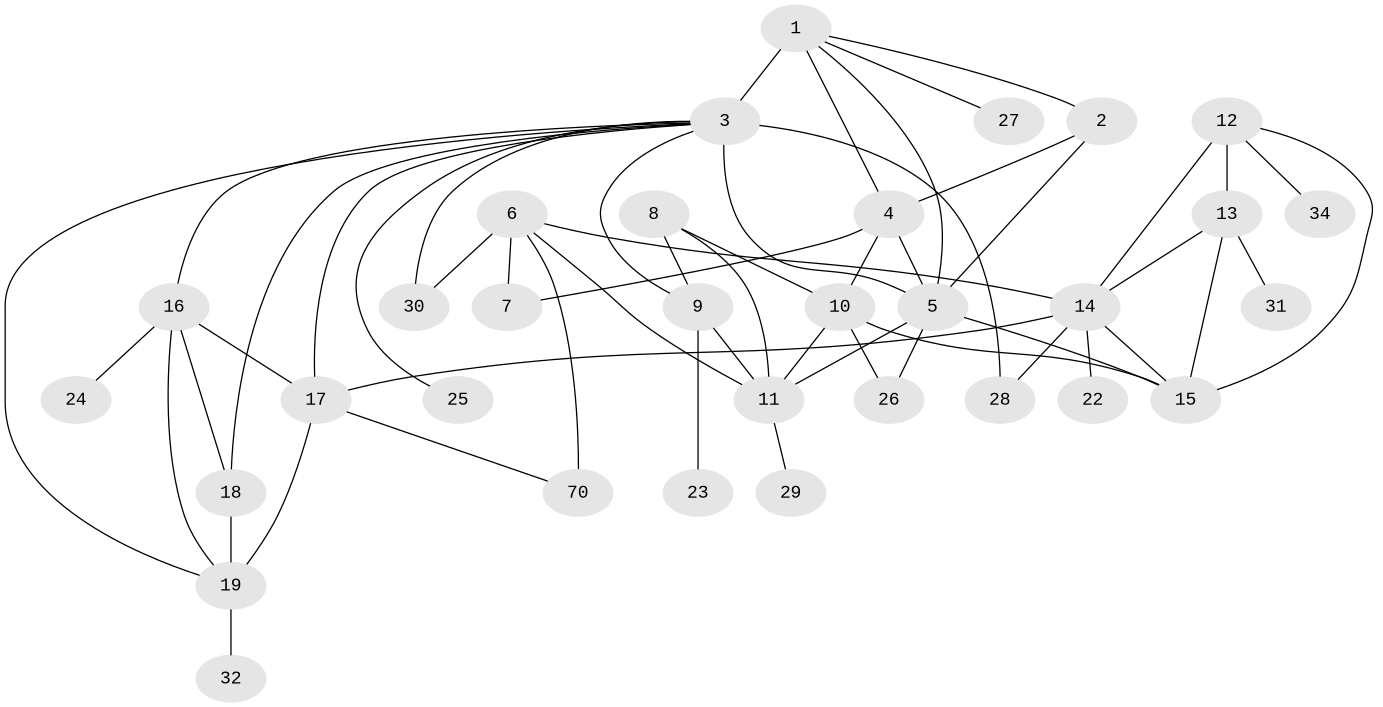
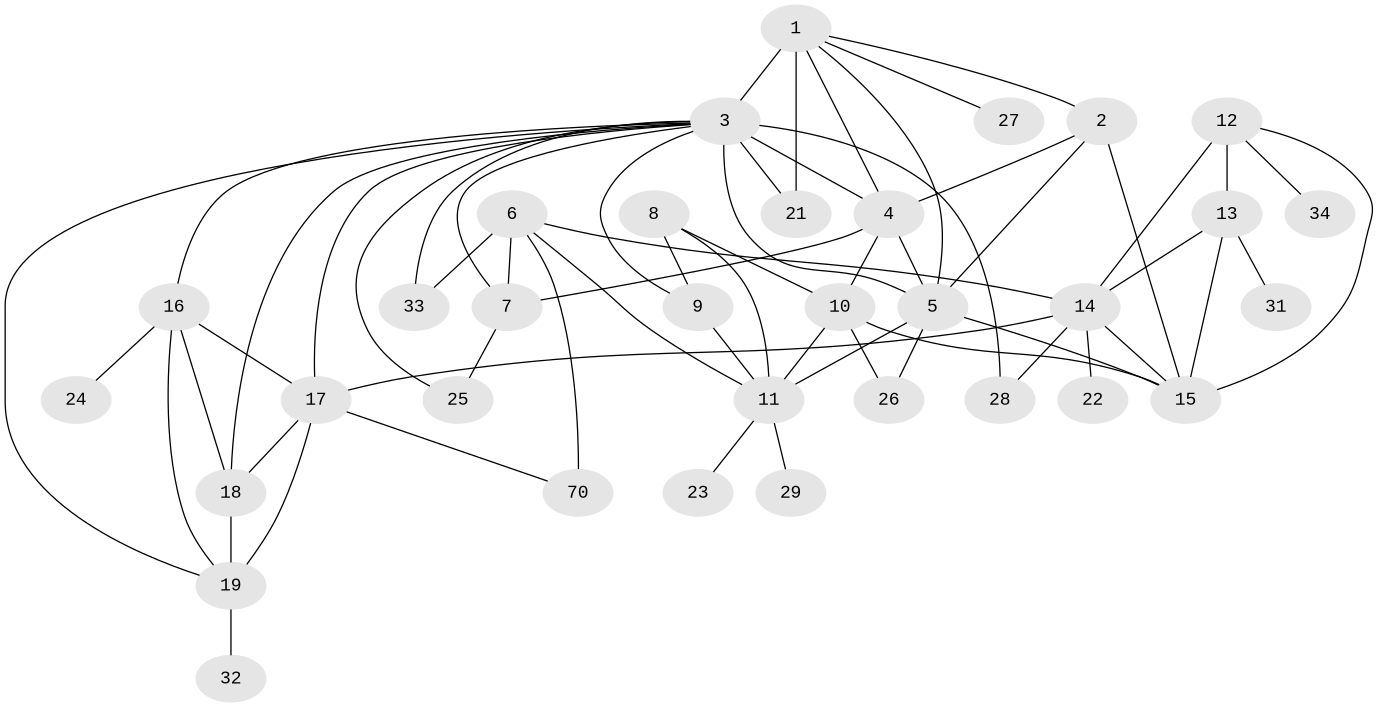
none -> (523, 160)
none -> (807, 168)
none -> (796, 214)
none -> (1142, 255)
(414, 307) -> (414, 307)
none -> (483, 354)
(698, 400) -> (734, 446)
none -> (274, 446)
